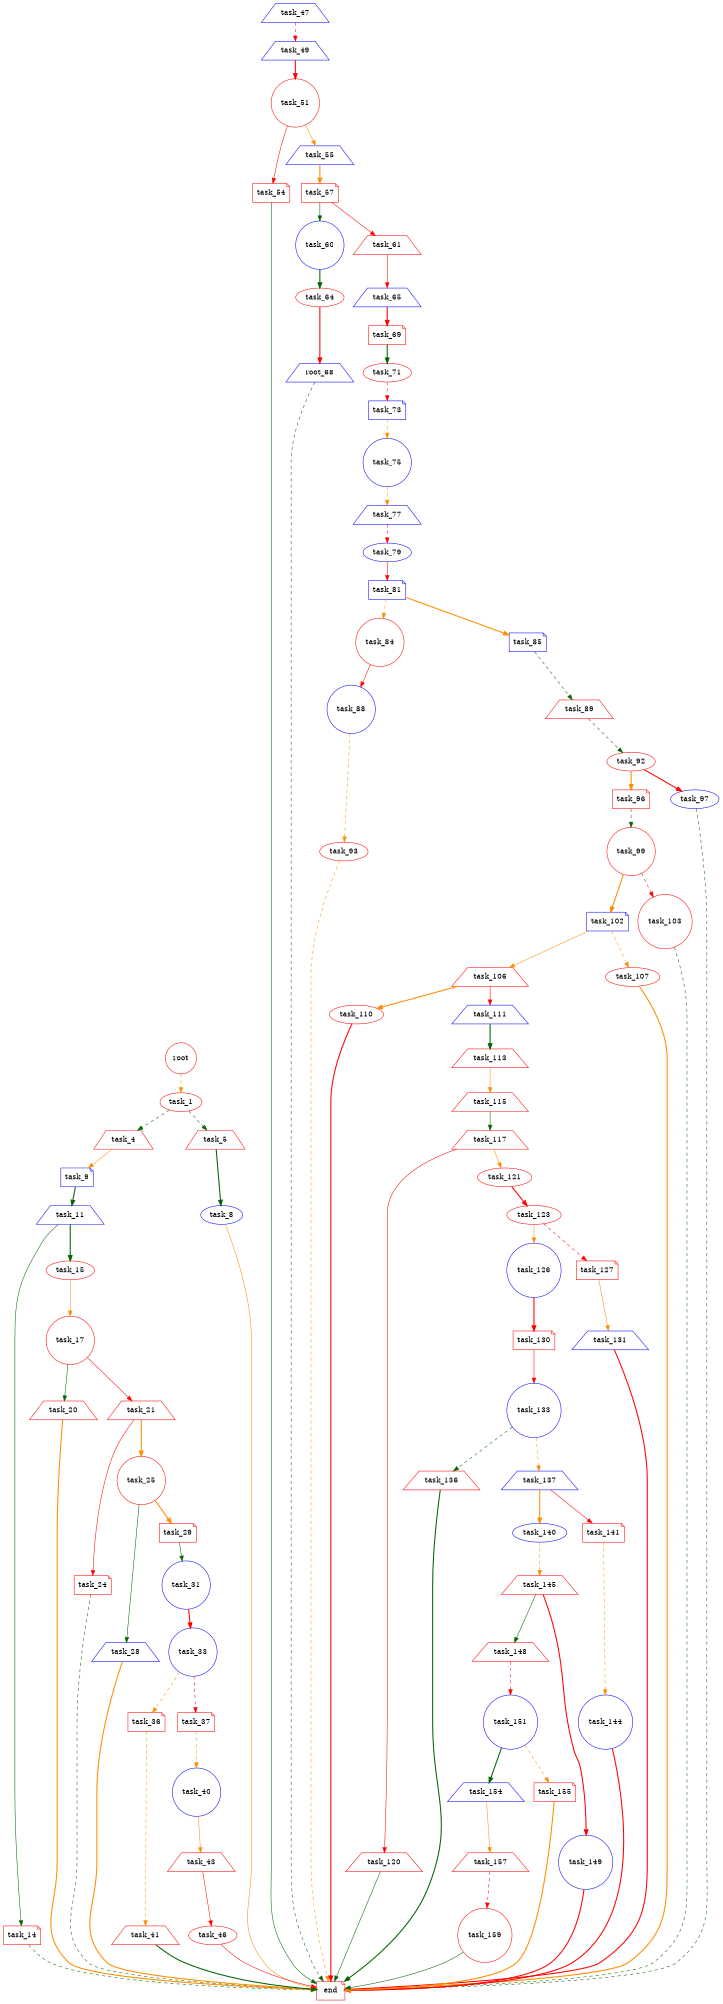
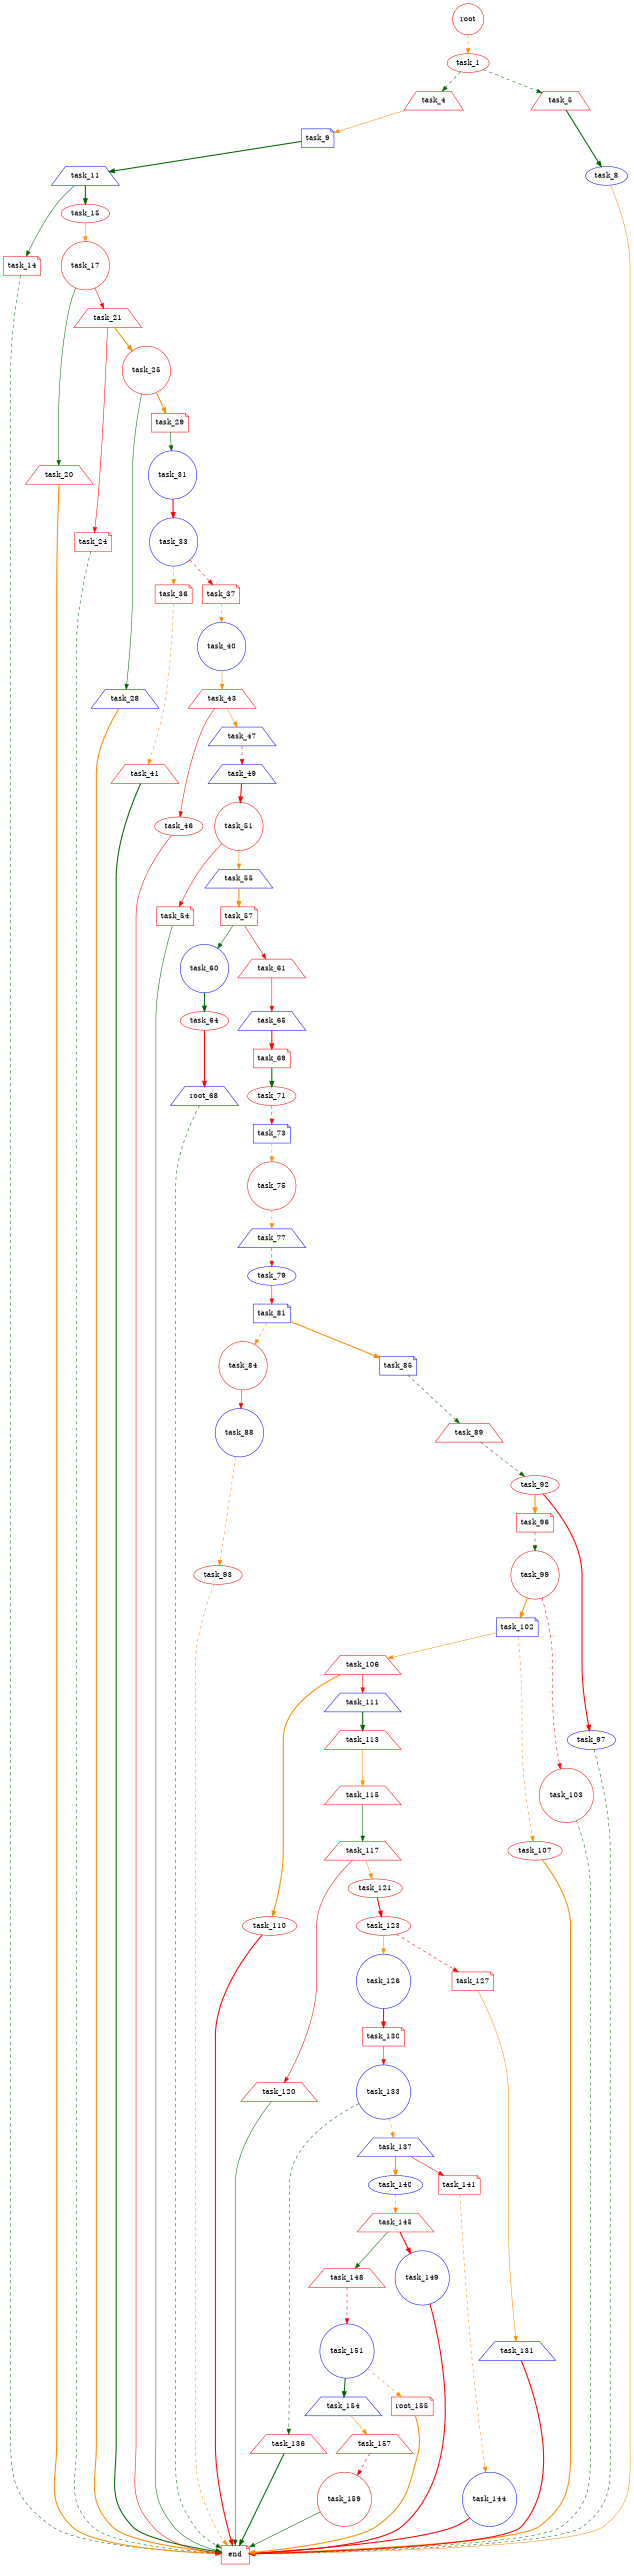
(387, 463) -> (272, 1186)
none -> (231, 715)
(555, 1792) -> (412, 2406)
